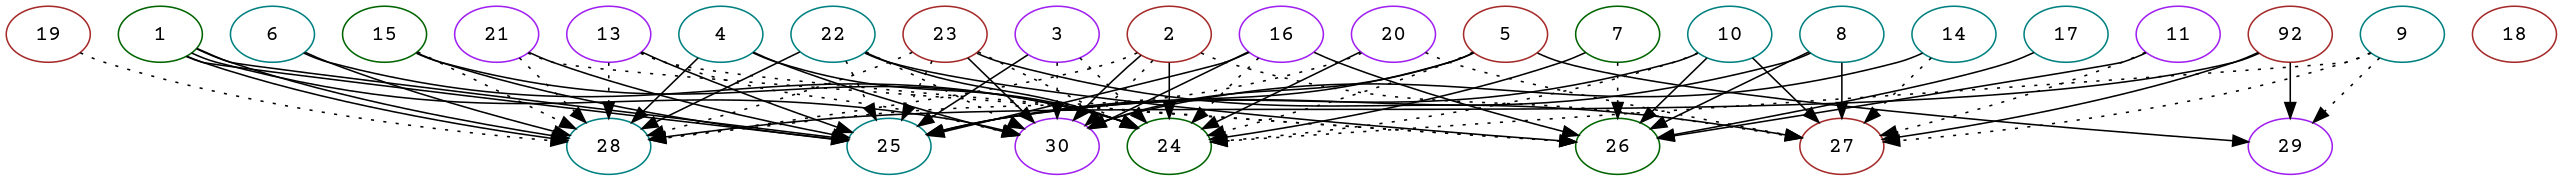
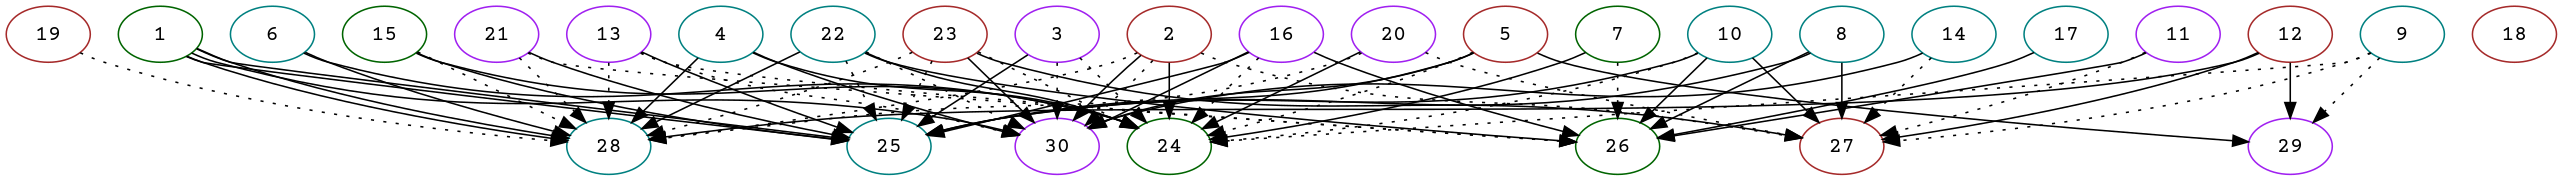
(2290, 34) -> (2290, 34)
